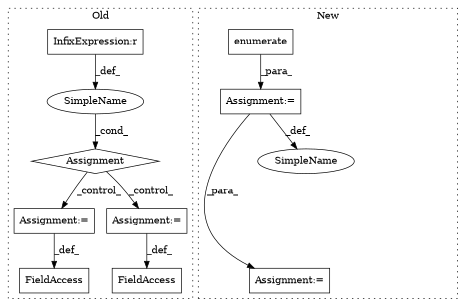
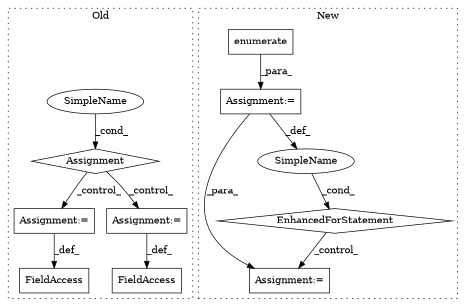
(95, 42) -> none
none -> (335, 221)
